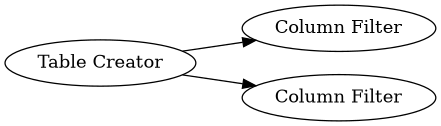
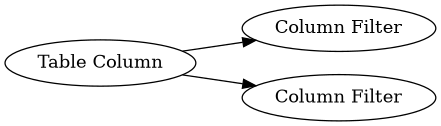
(100, 63) -> (100, 63)
